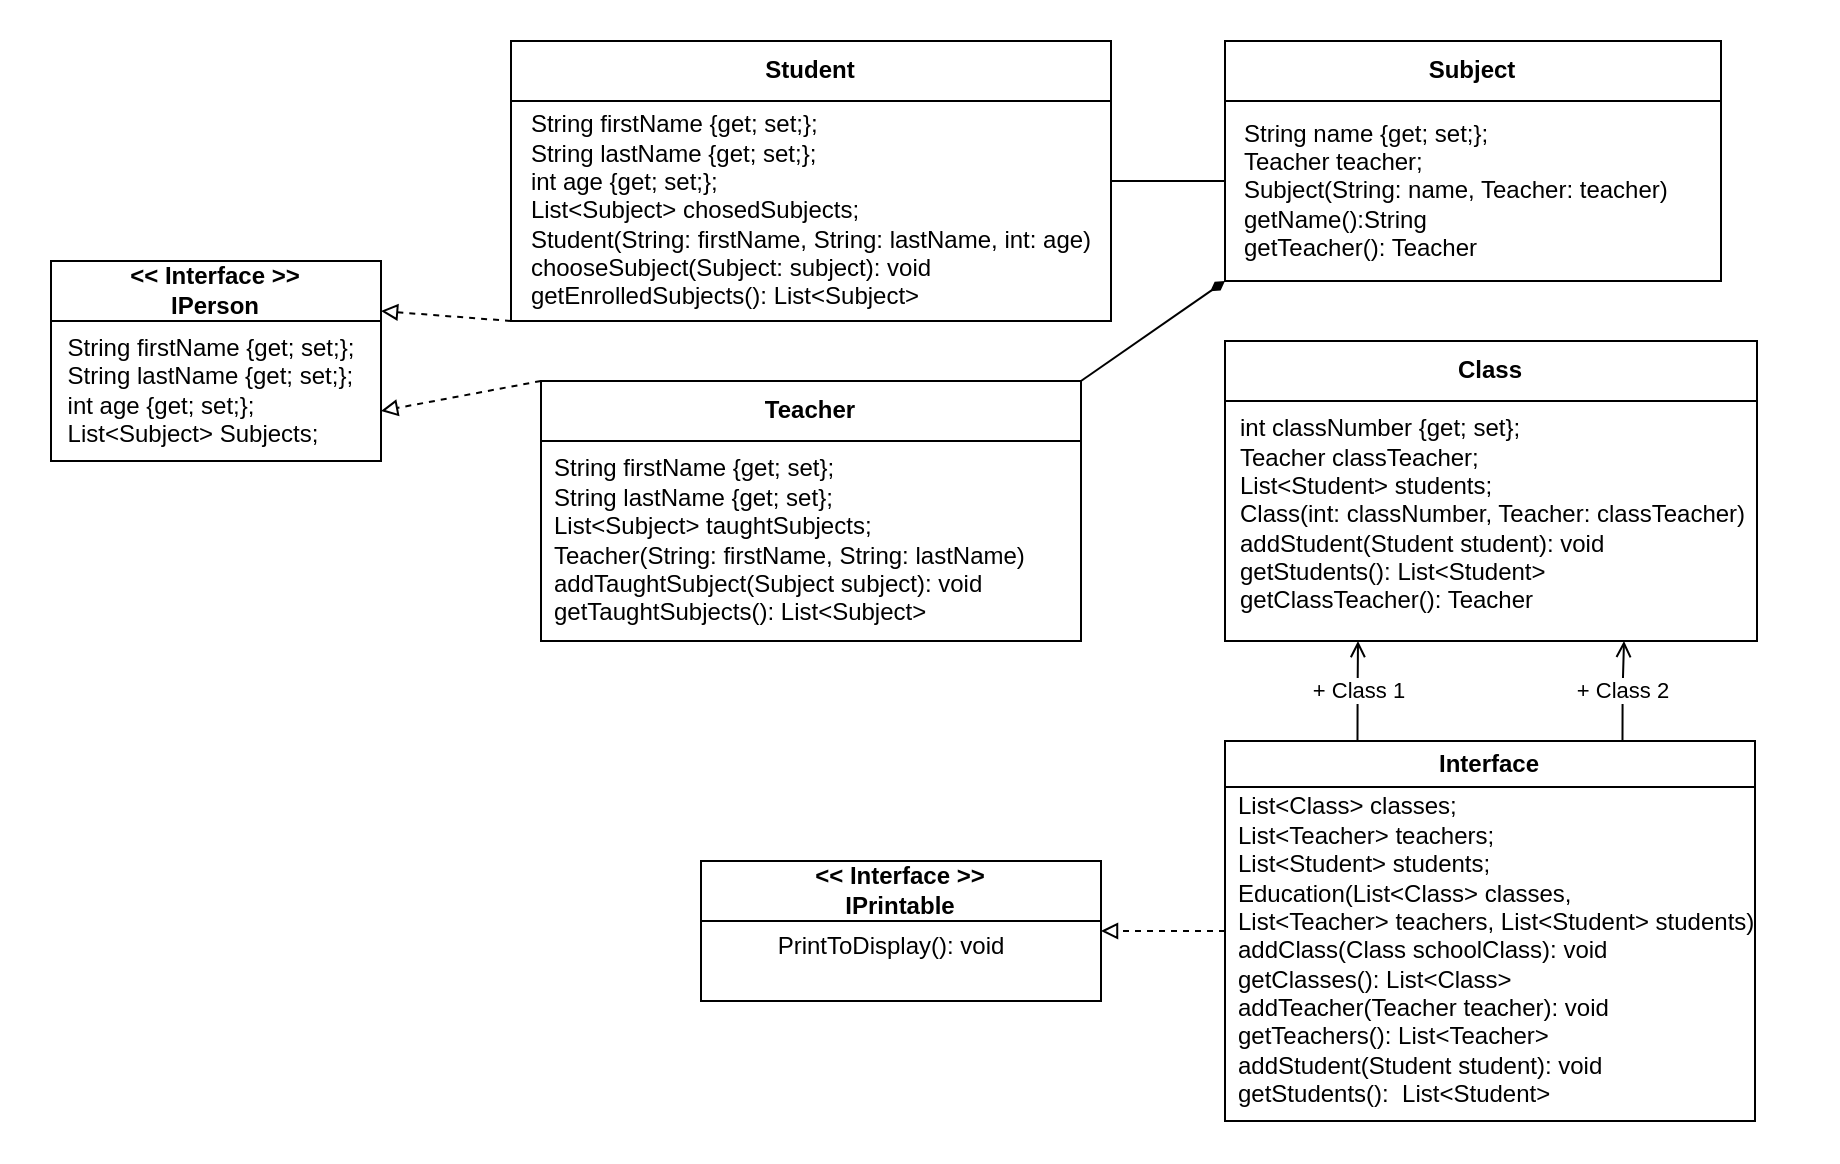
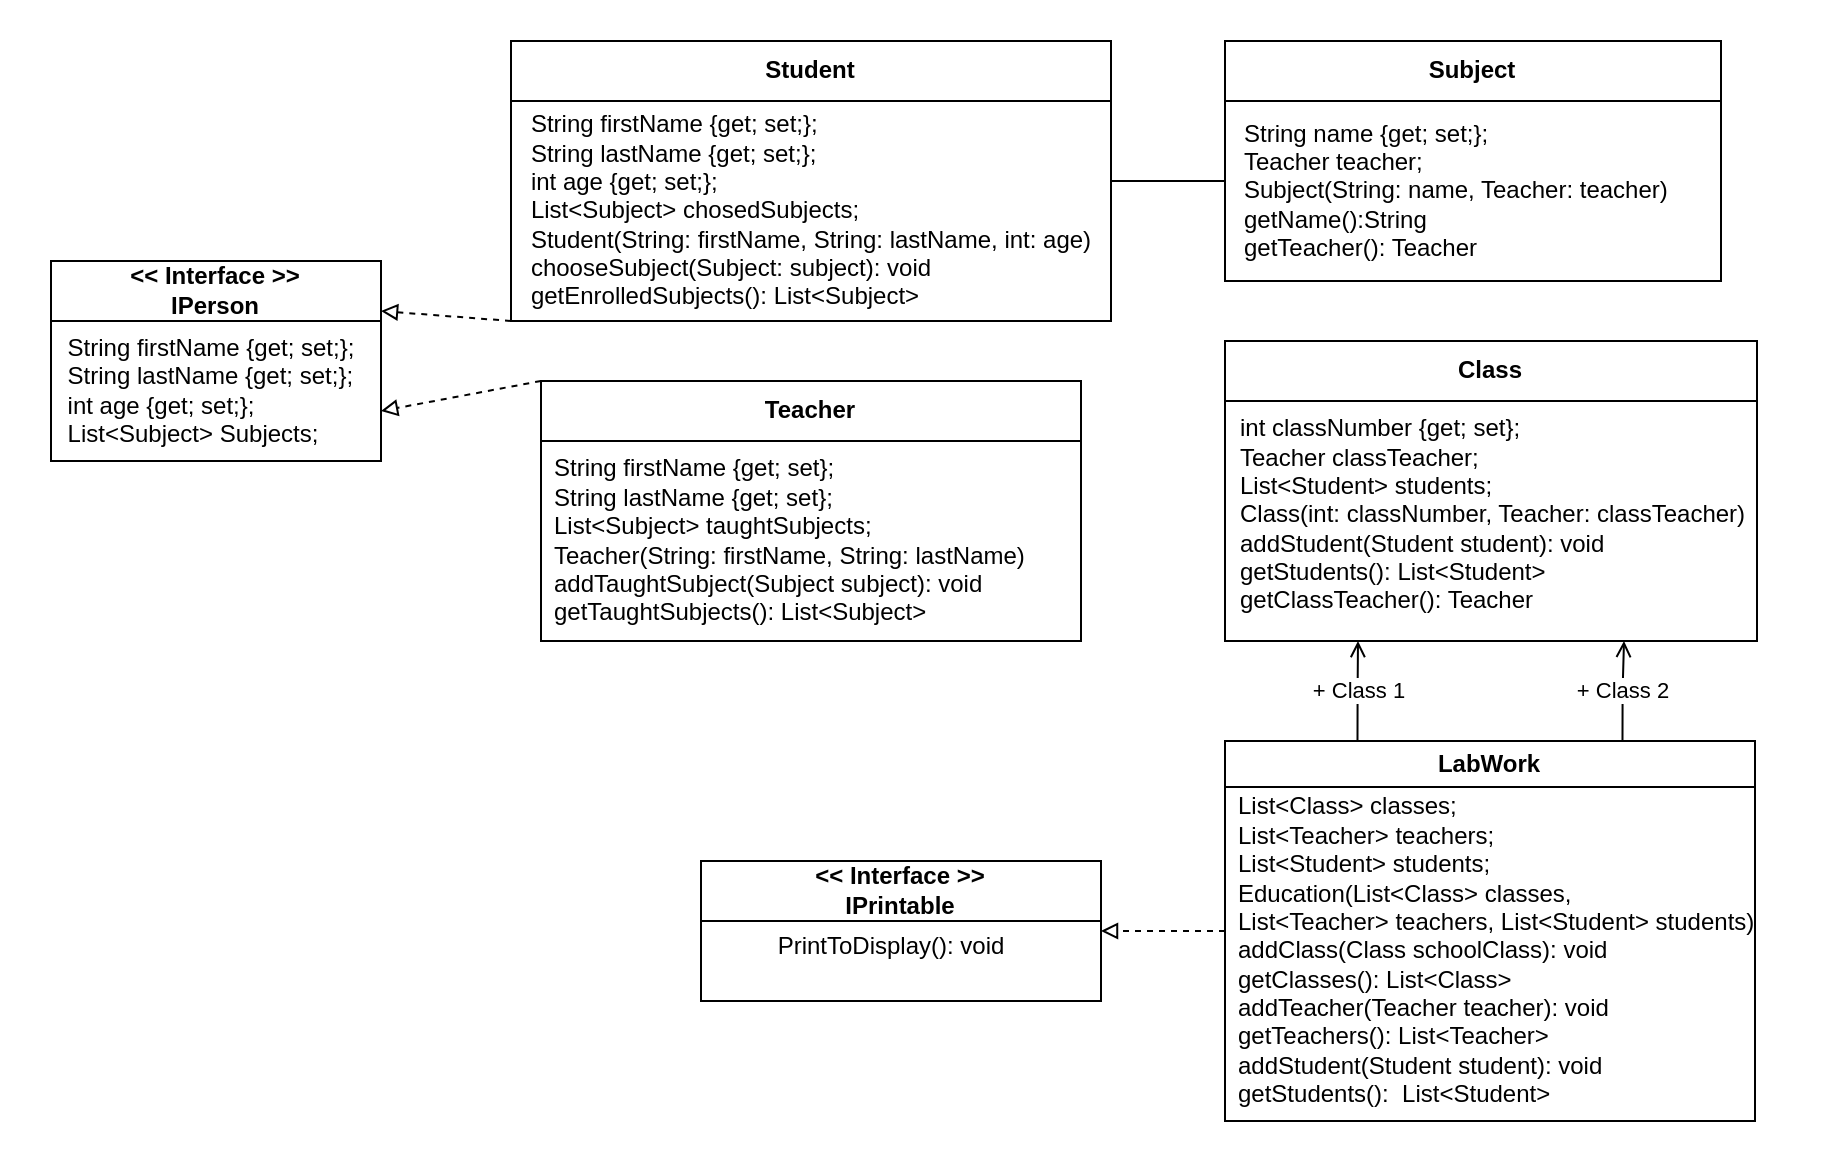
(1146, 336) -> none
(1490, 765) -> (1490, 765)
